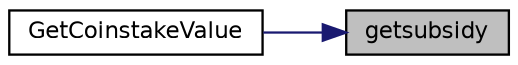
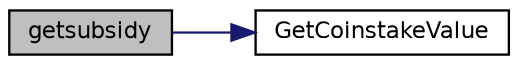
(293, 33) -> (202, 33)
